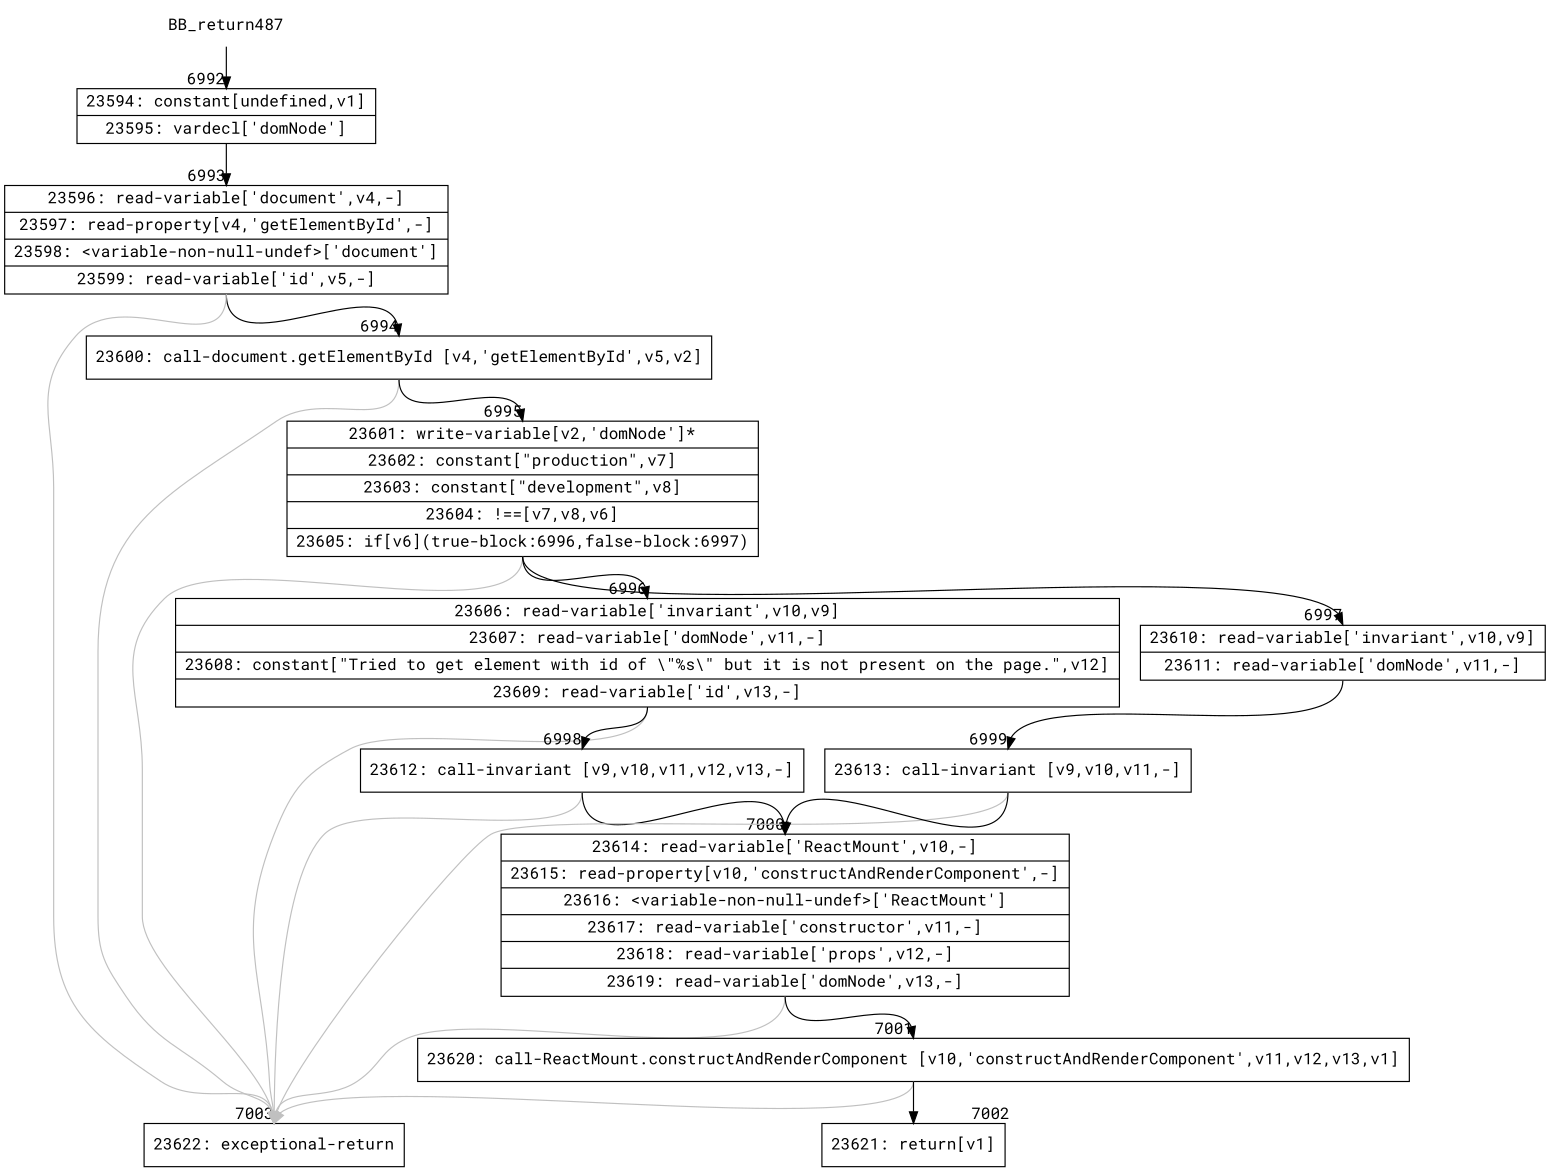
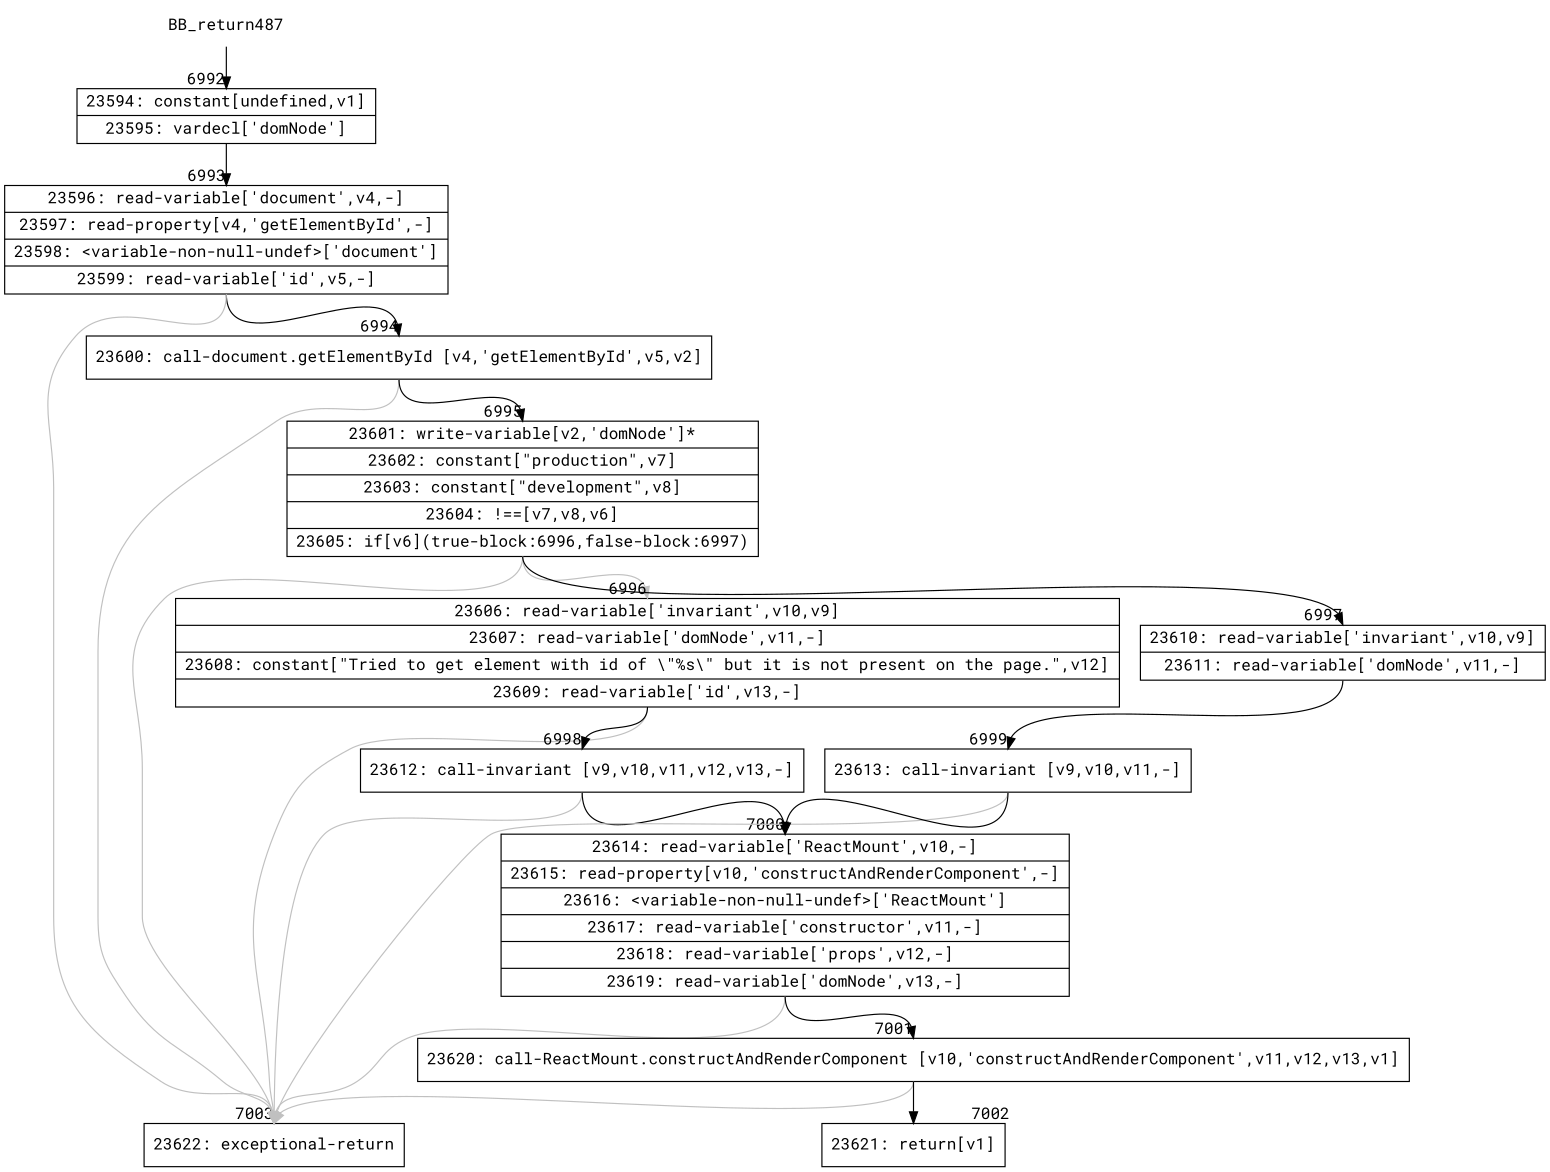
(586, 577) -> (586, 577)
